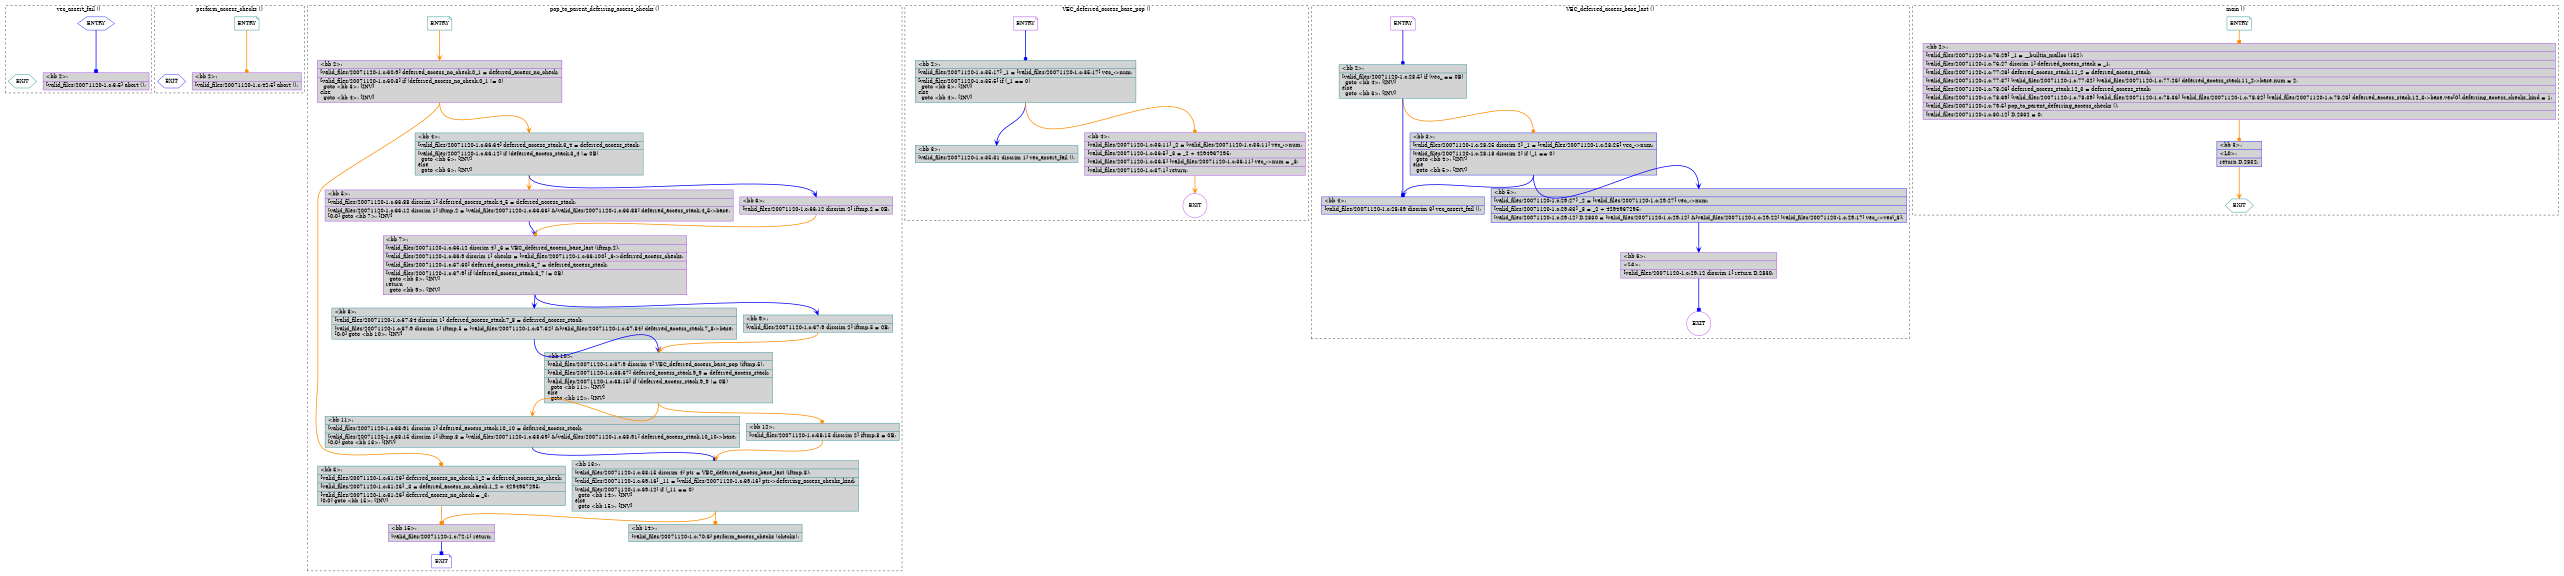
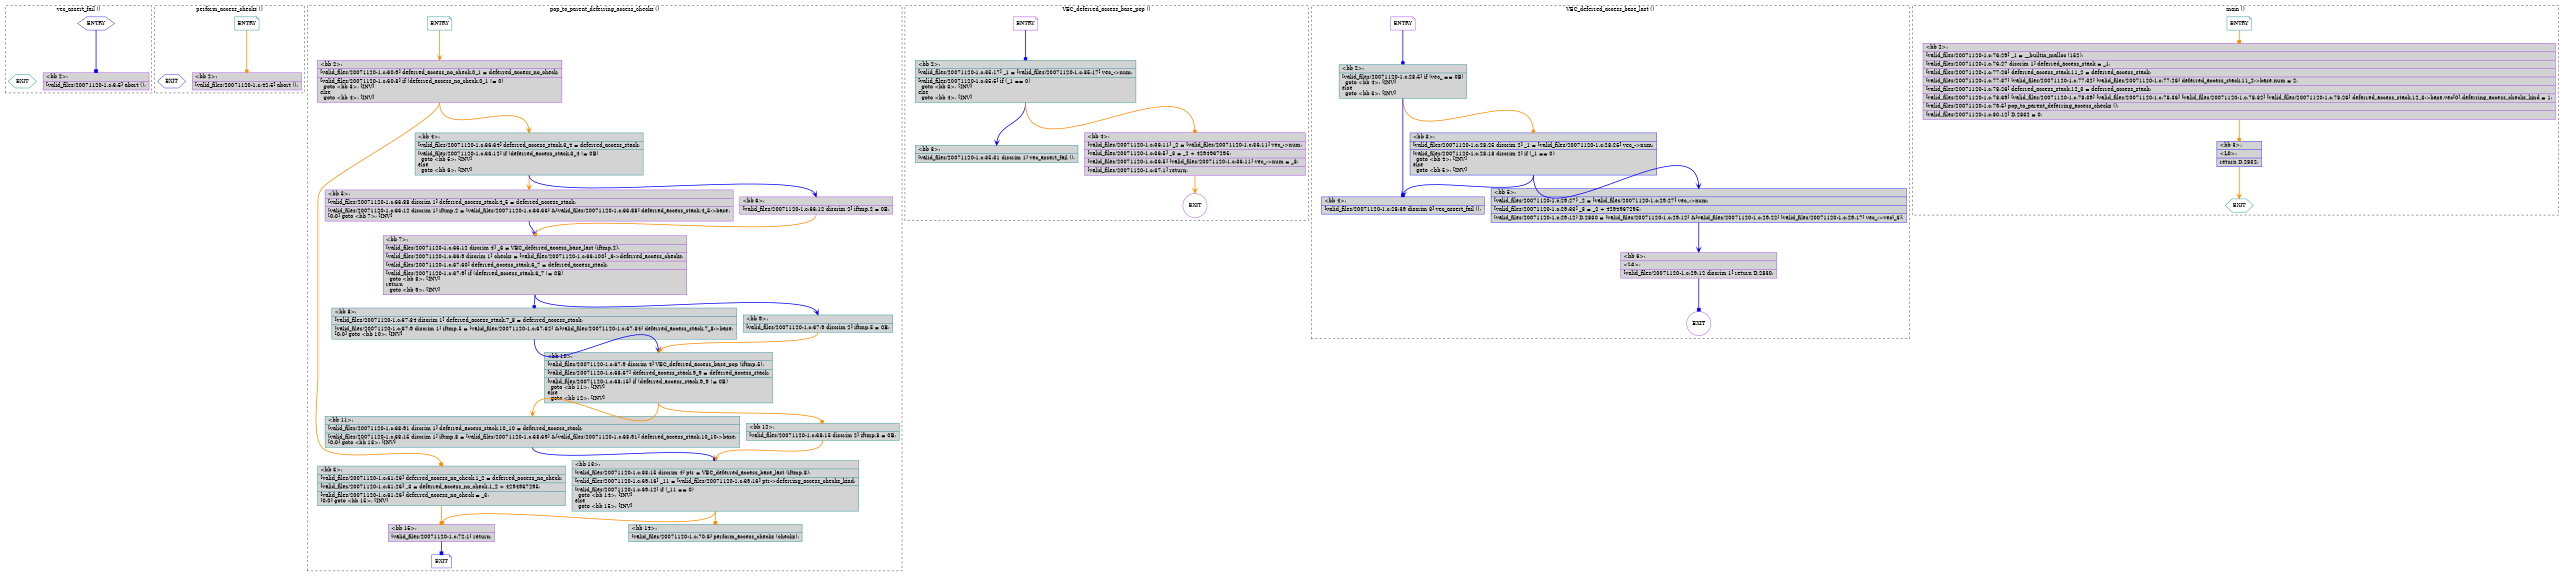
(535, 300) -> (535, 300)
